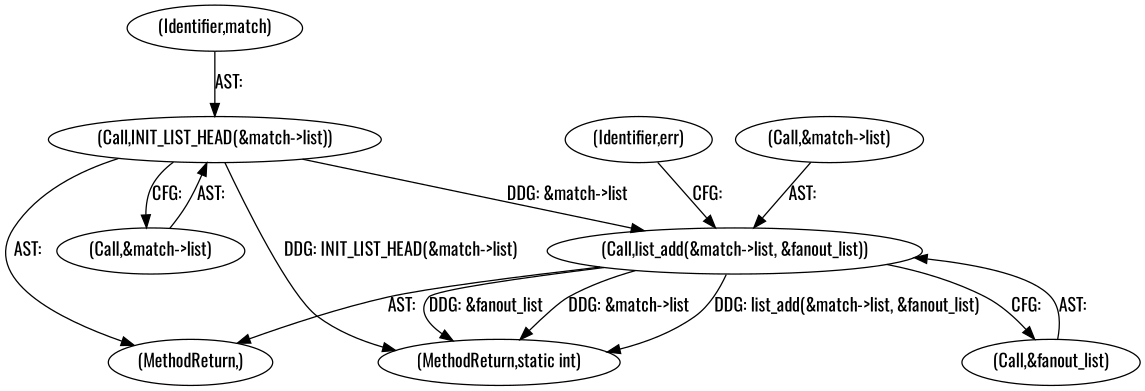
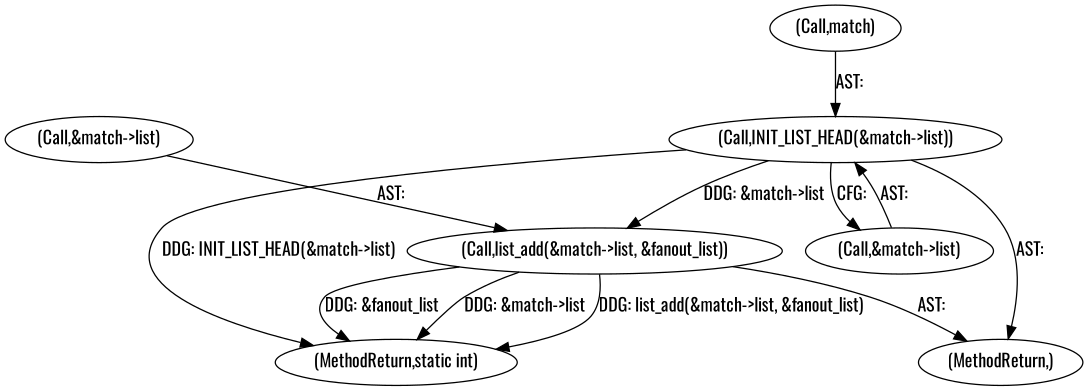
(215, 28) -> (835, 28)
(639, 140) -> none
(1051, 362) -> none
